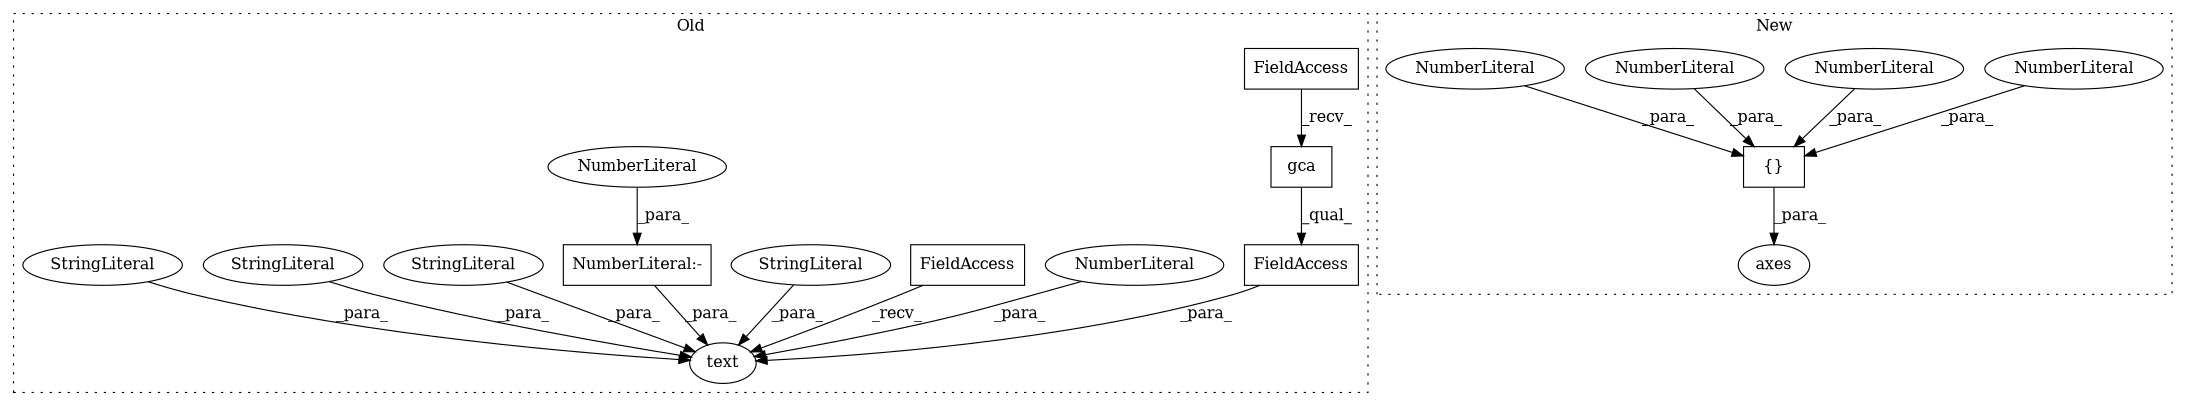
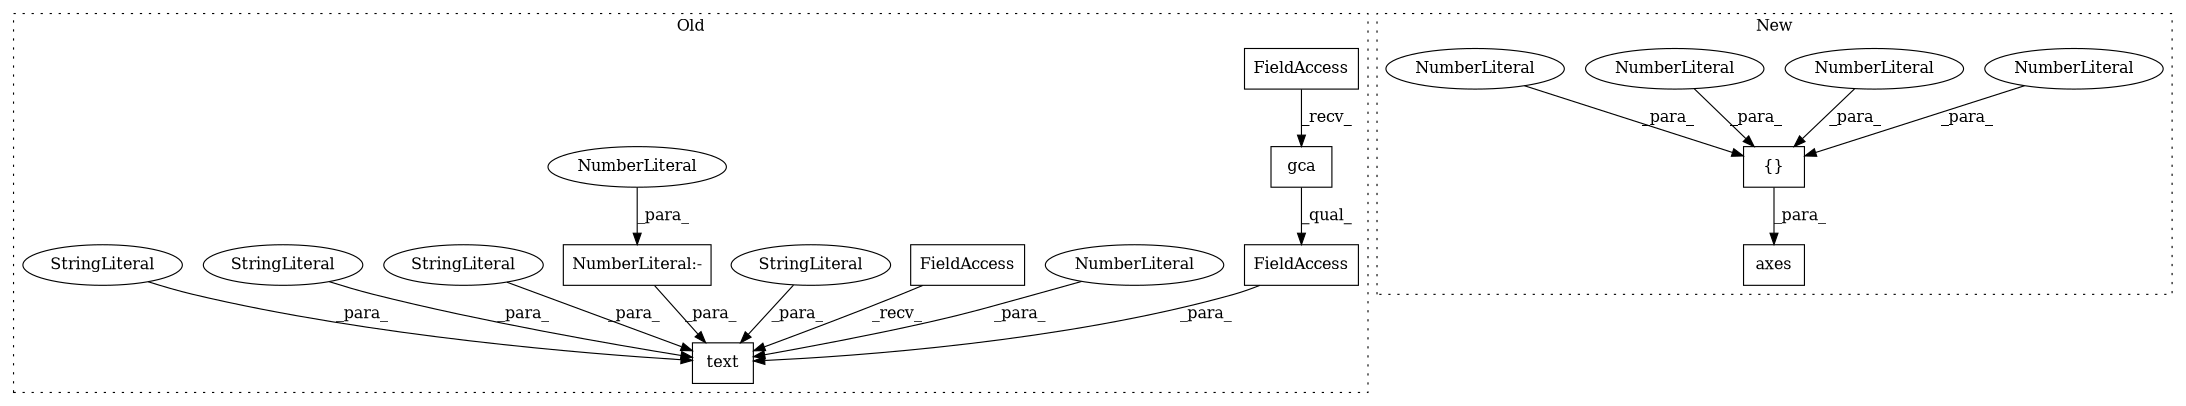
(1774, 265) -> (1774, 265)
(723, 363) -> (723, 363)
